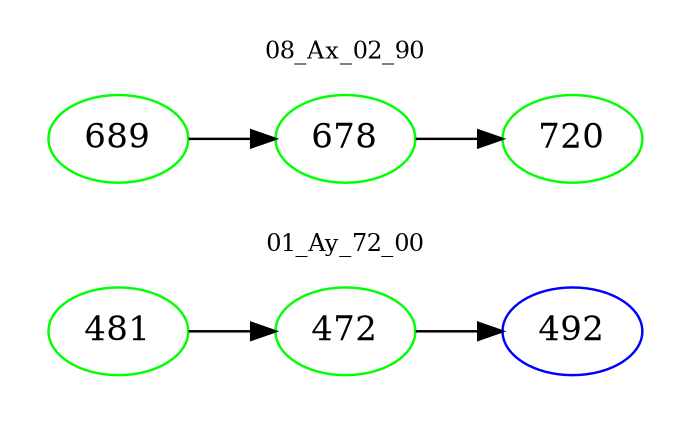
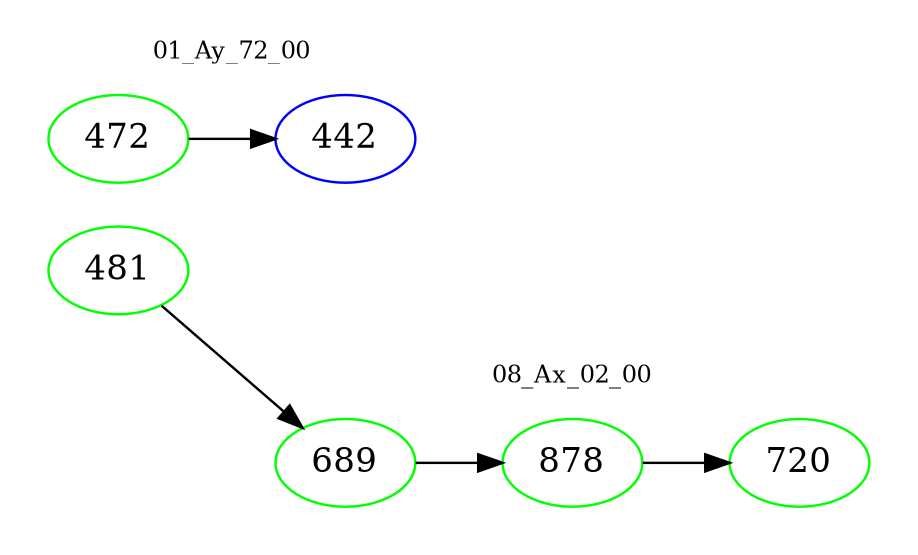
(345, 52) -> (572, 376)
(345, 139) -> (572, 463)
(220, 331) -> (223, 358)
(572, 331) -> (345, 139)
